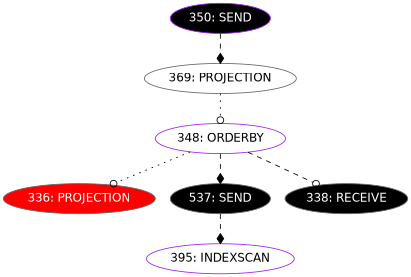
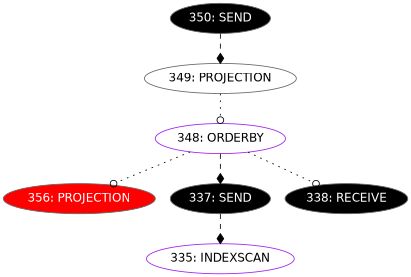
(220, 18) -> (220, 18)
(220, 78) -> (220, 78)
(280, 167) -> (280, 167)
(79, 199) -> (79, 199)
(220, 199) -> (220, 199)
(220, 259) -> (220, 259)
